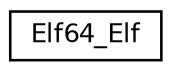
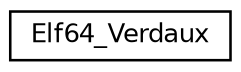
(86, 36) -> (120, 36)
